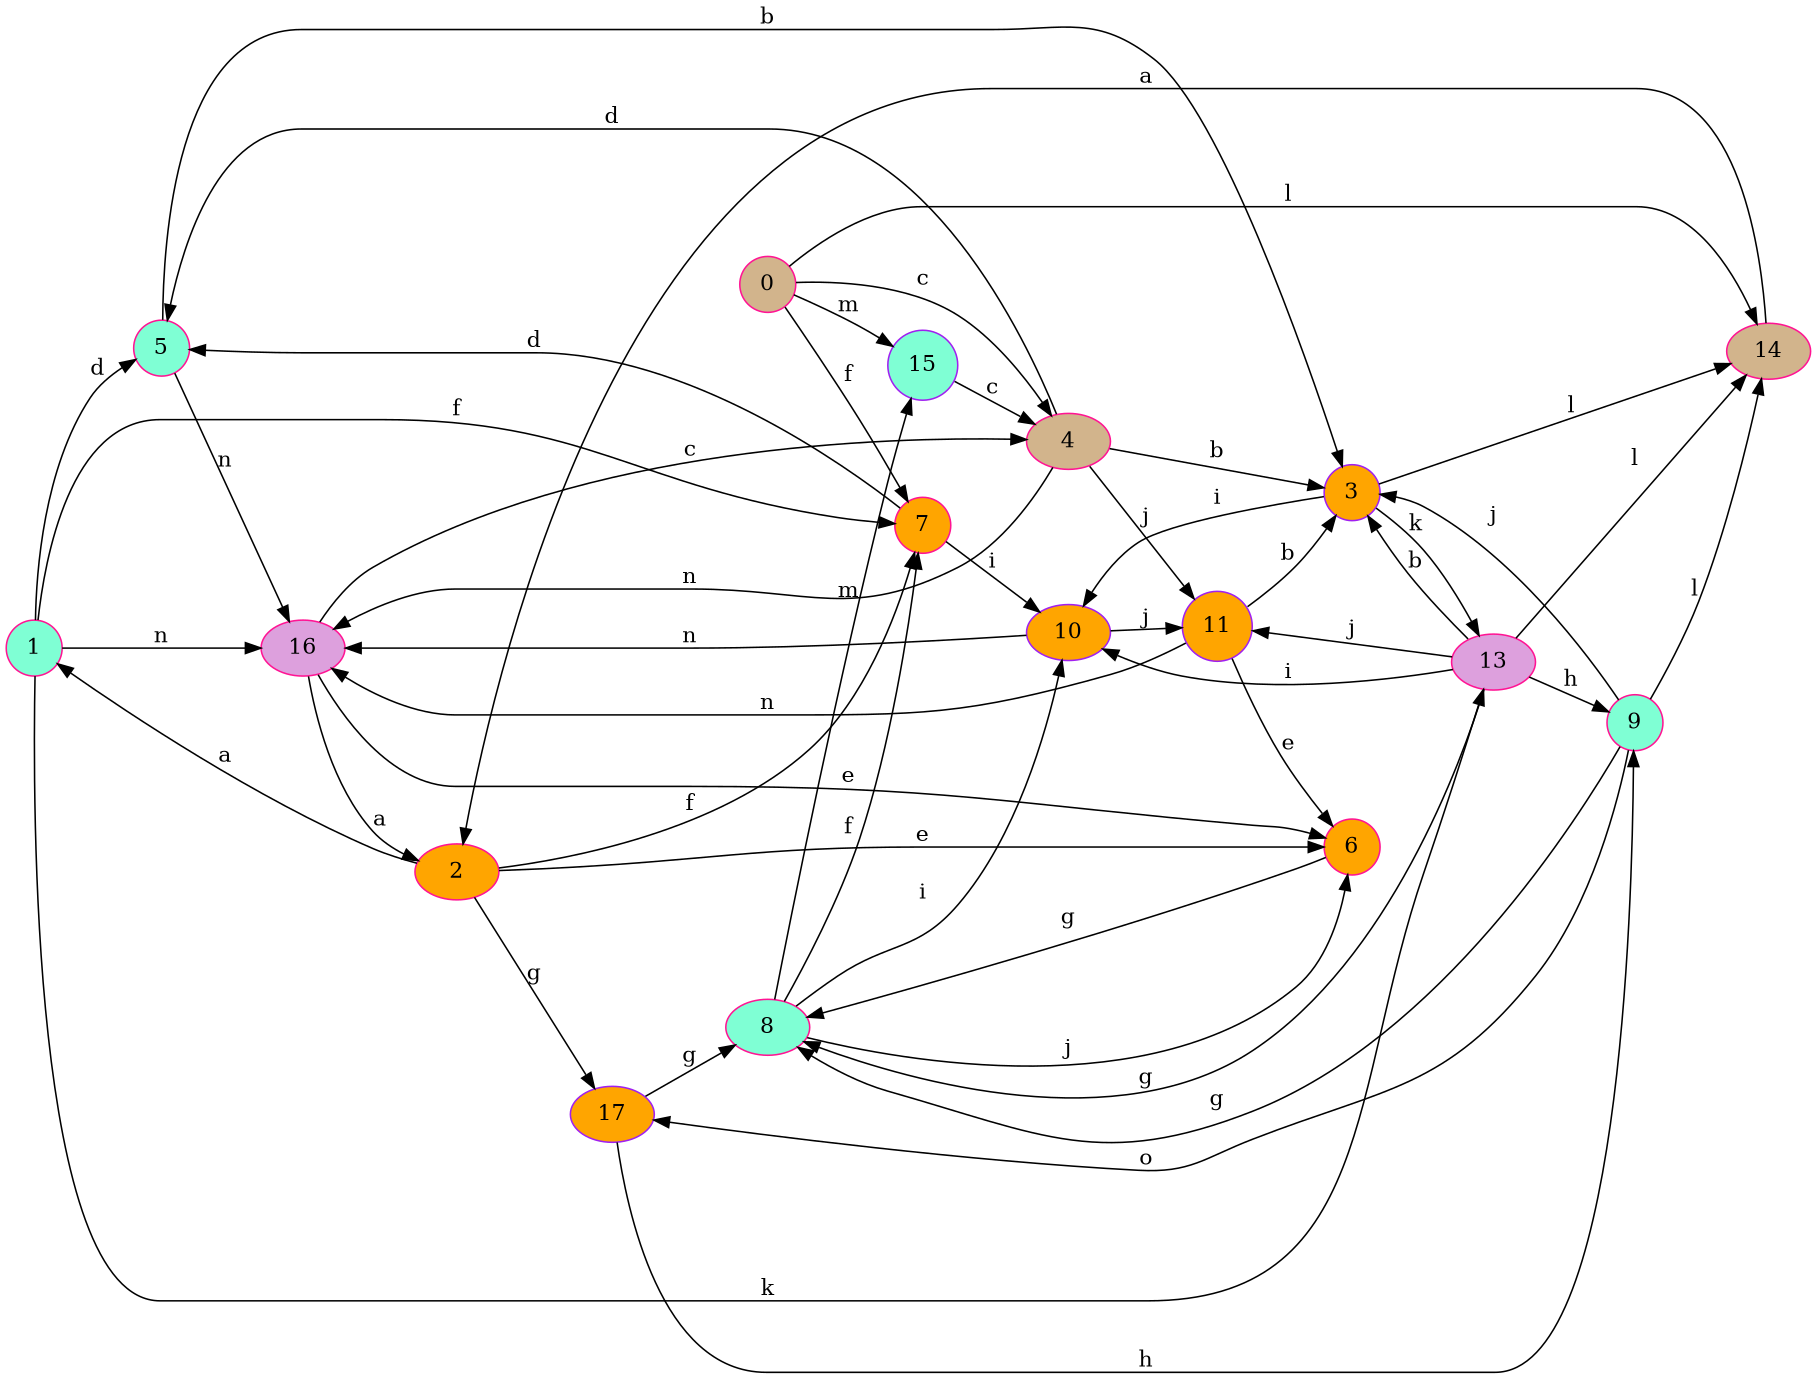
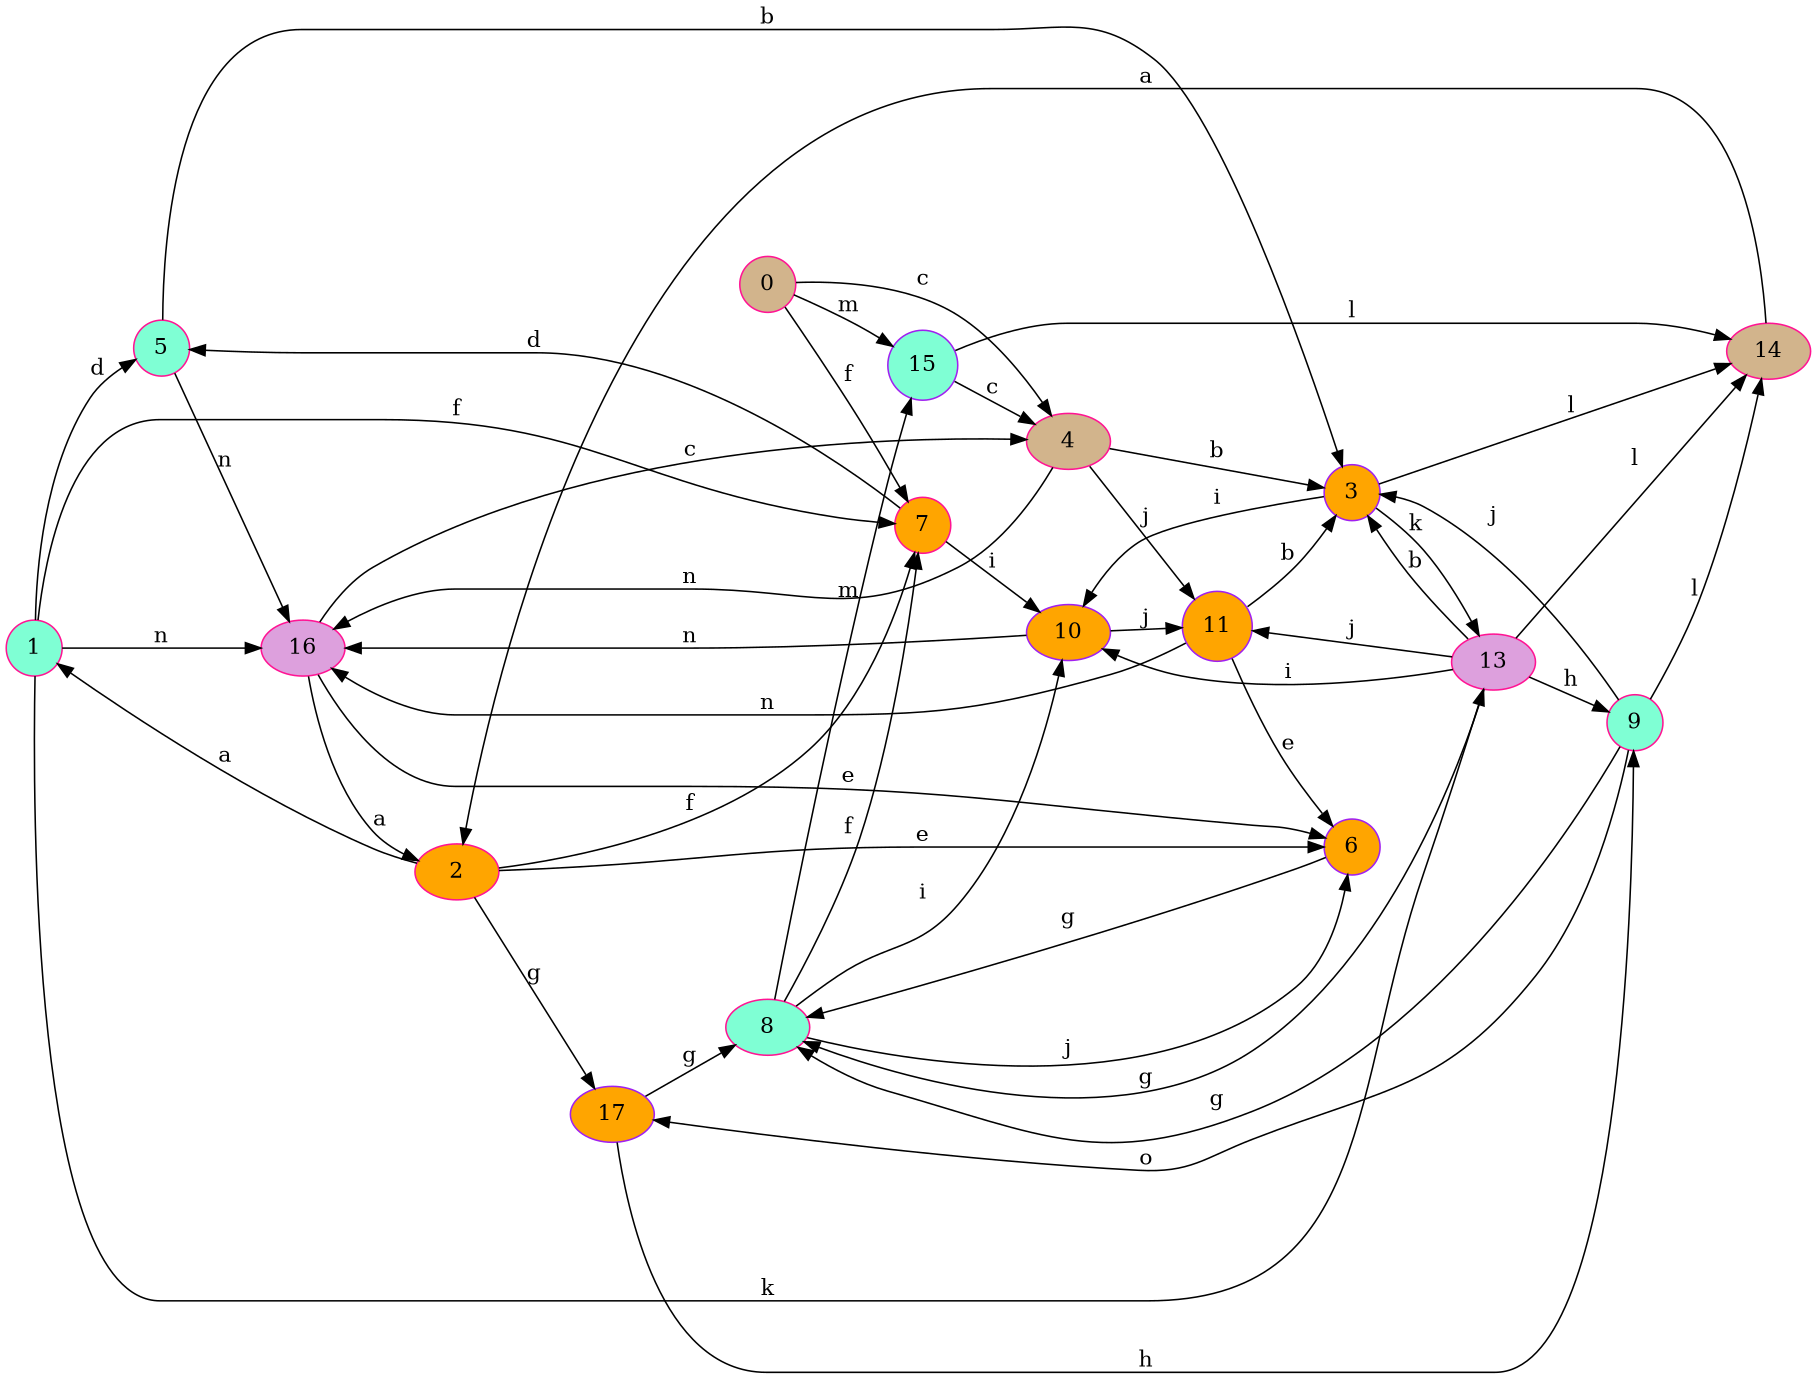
(631, 129) -> none
(1286, 207) -> (1334, 323)
(1352, 847) -> (1352, 847)
